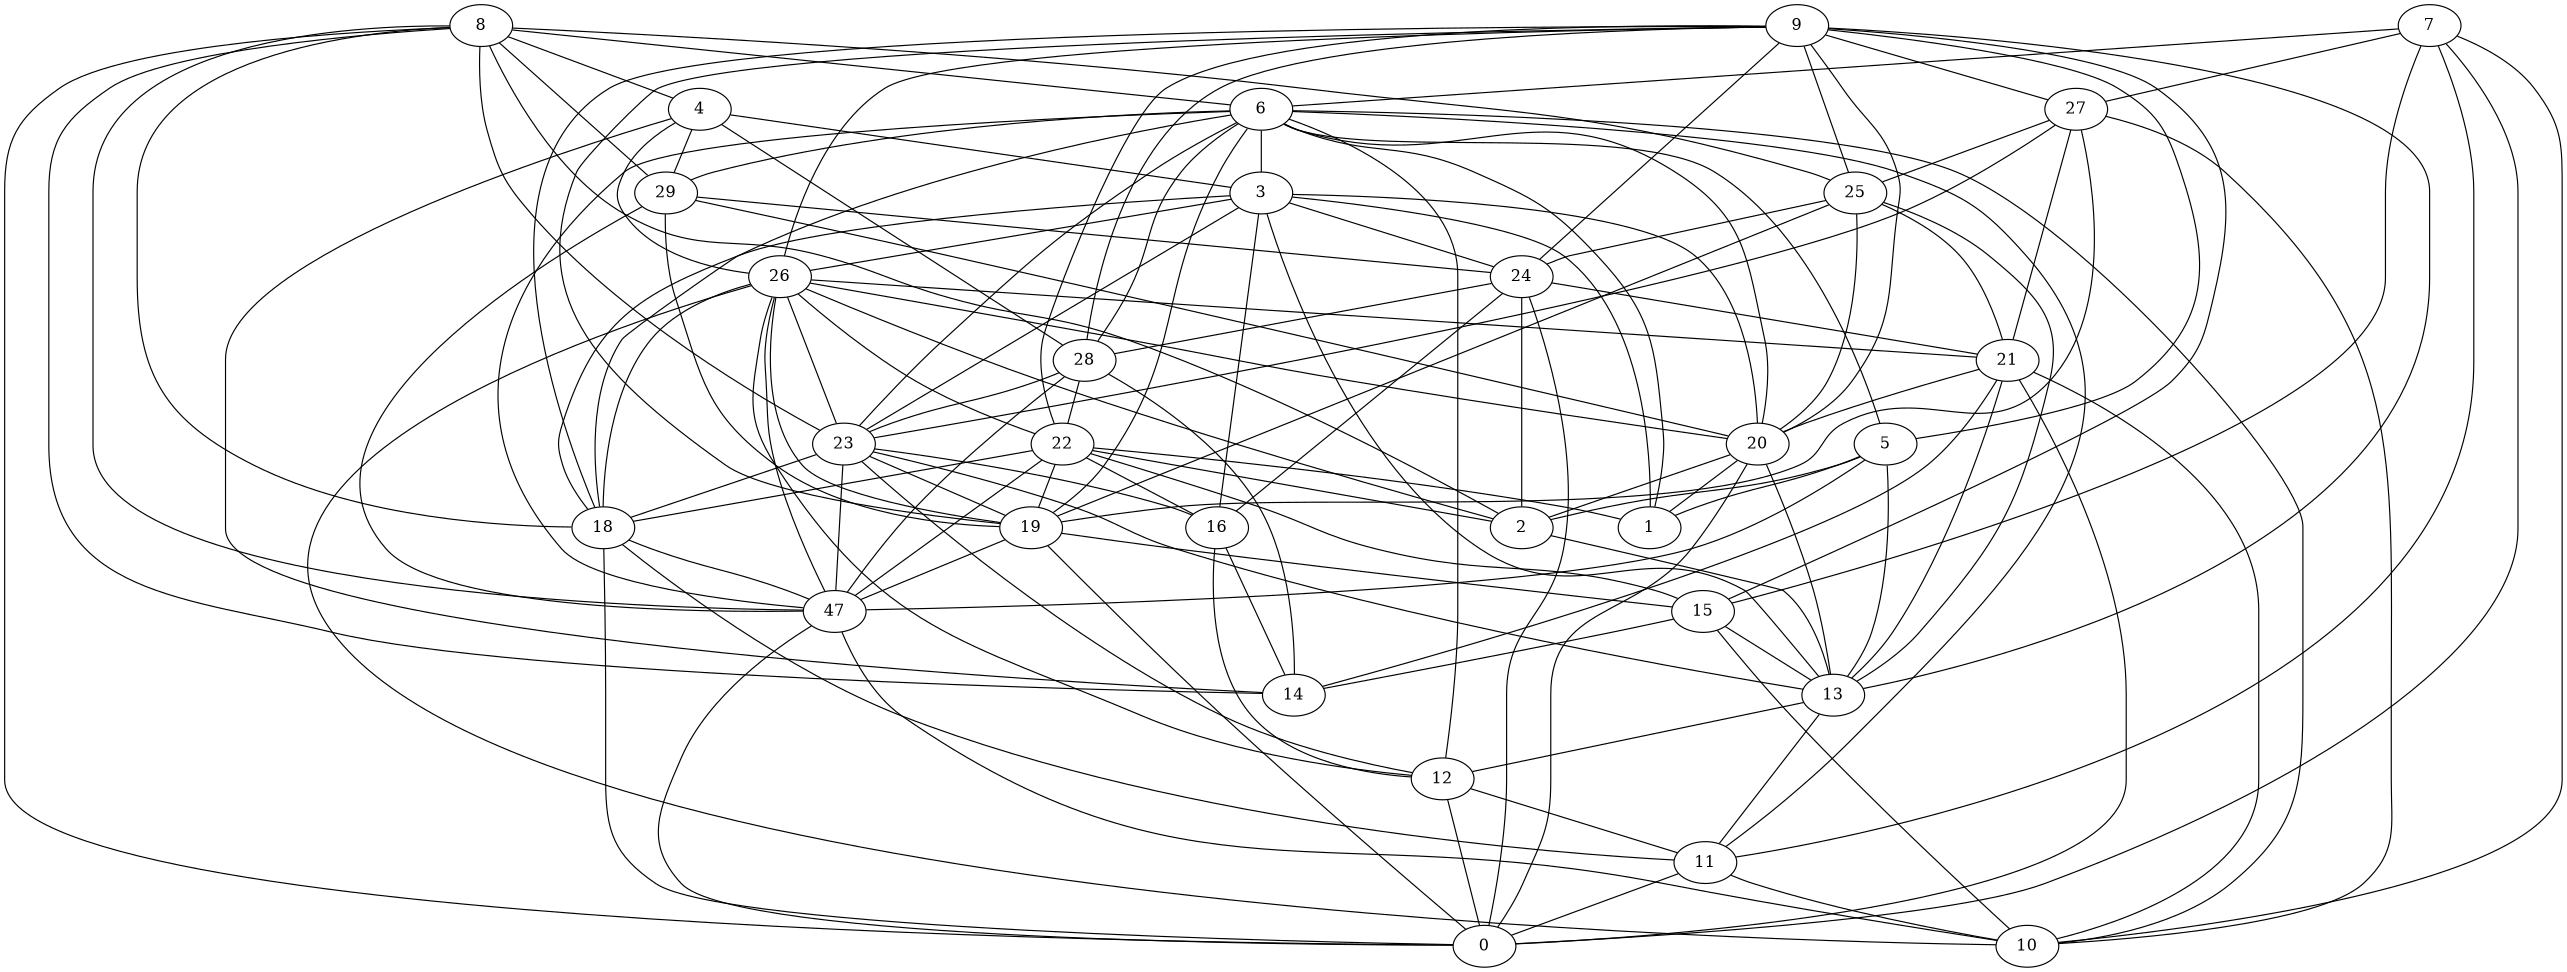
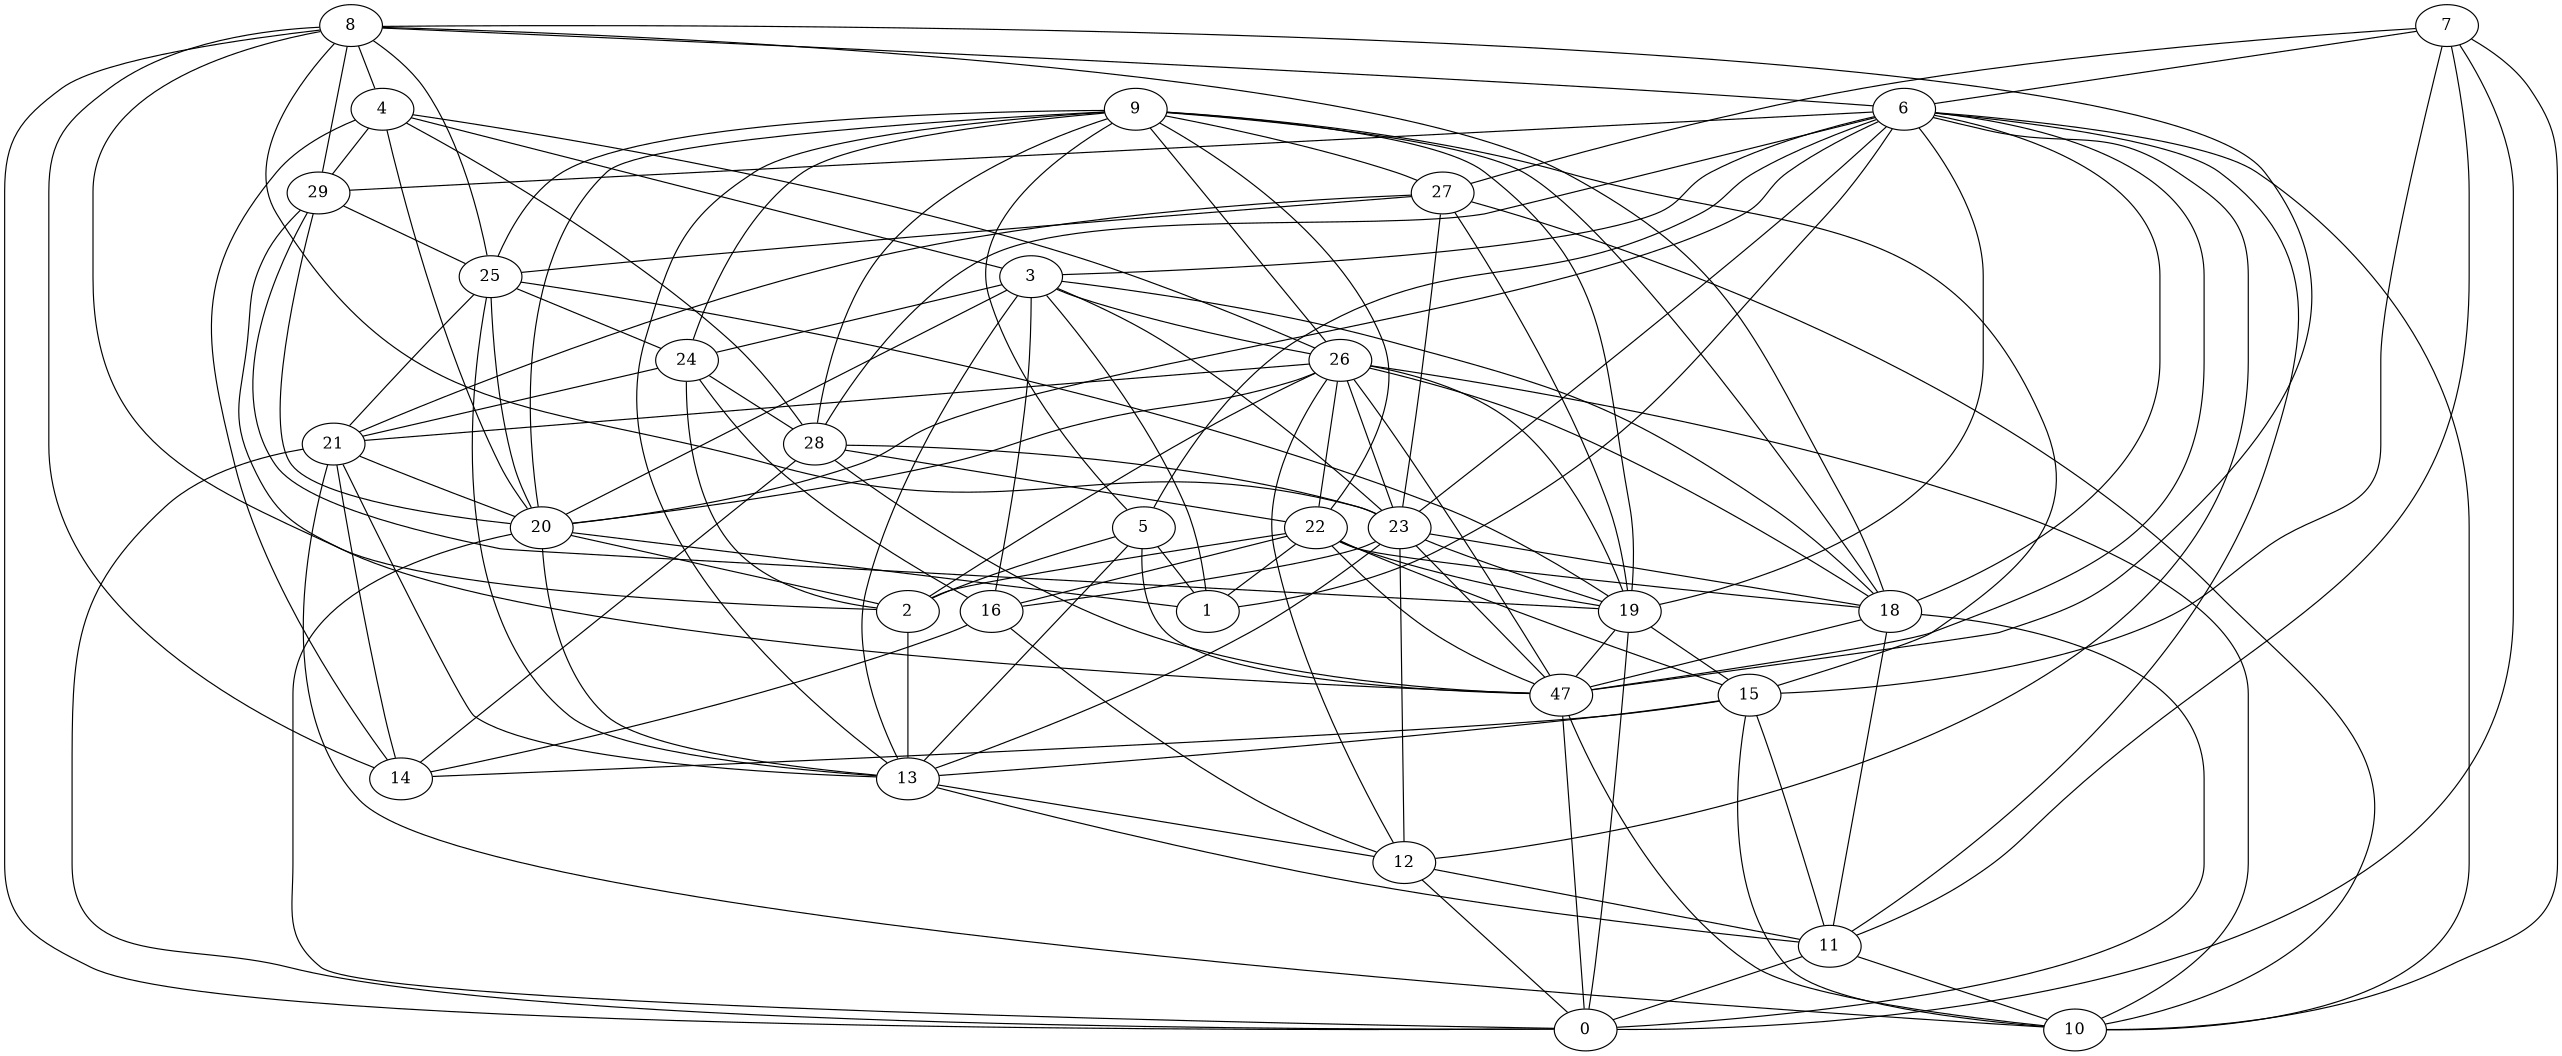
(1094, 235) -> (405, 235)
none -> (440, 315)
(1537, 610) -> none
none -> (1792, 820)
